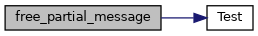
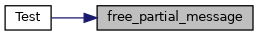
(177, 18) -> (68, 18)
